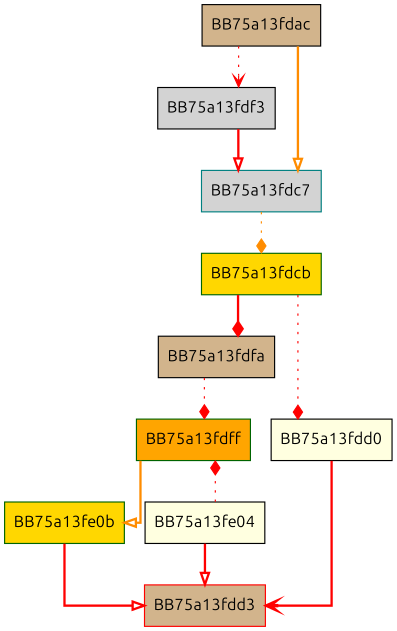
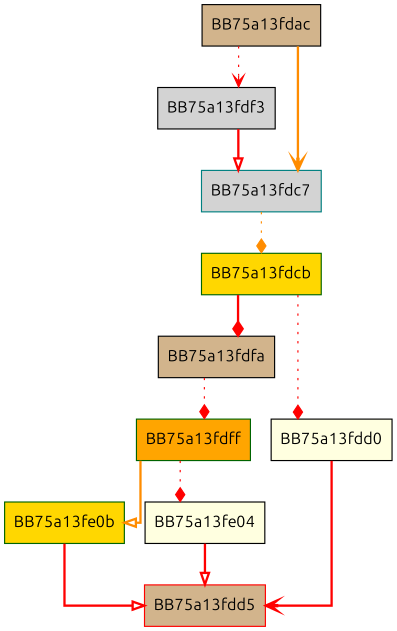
(298, 103) -> (298, 103)
(215, 488) -> (180, 474)
(205, 606) -> (205, 606)
